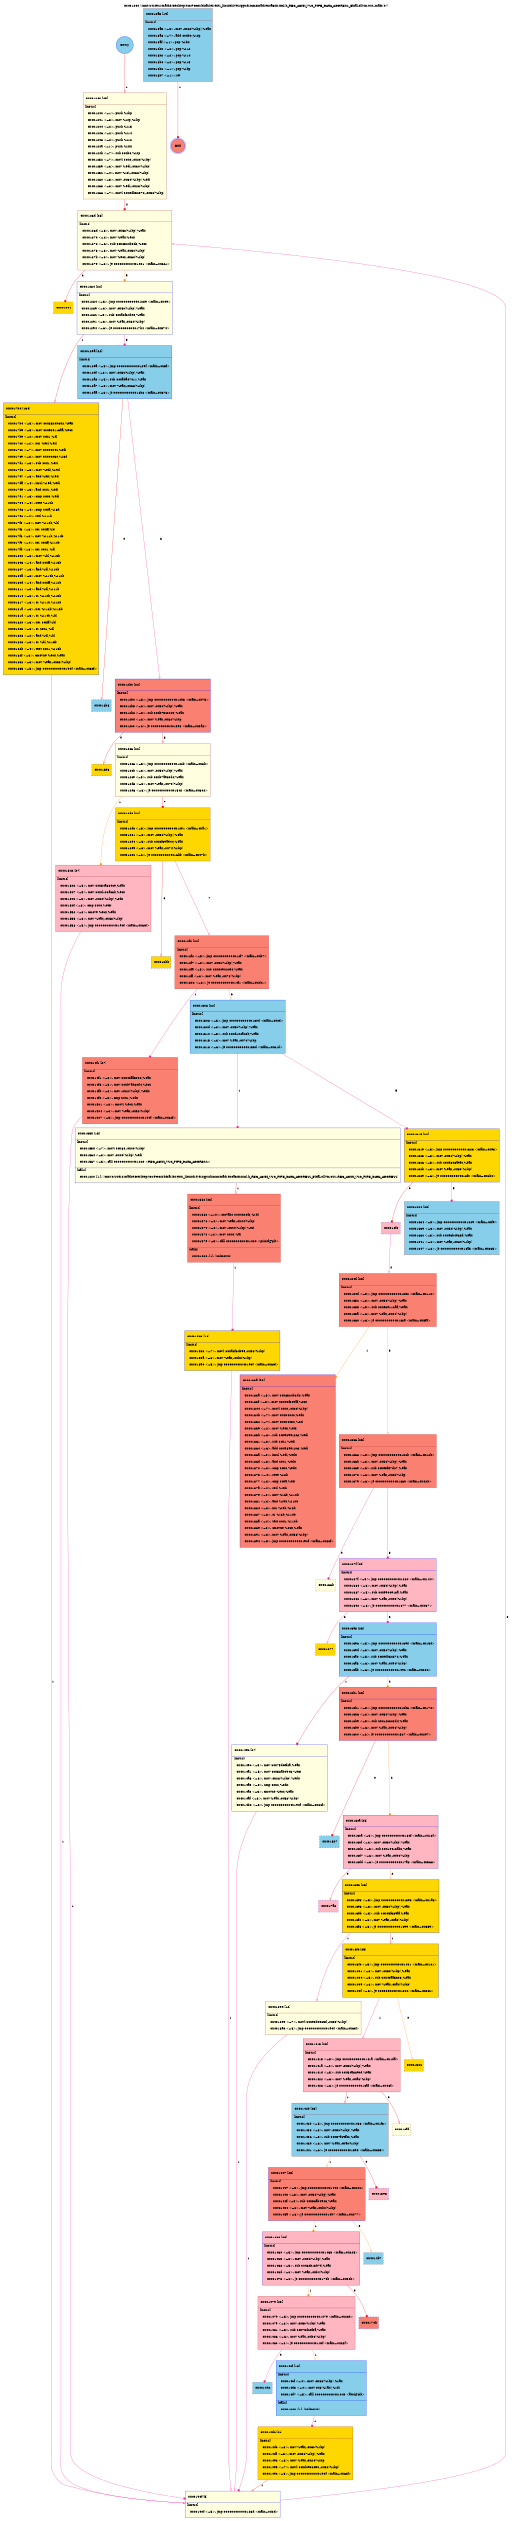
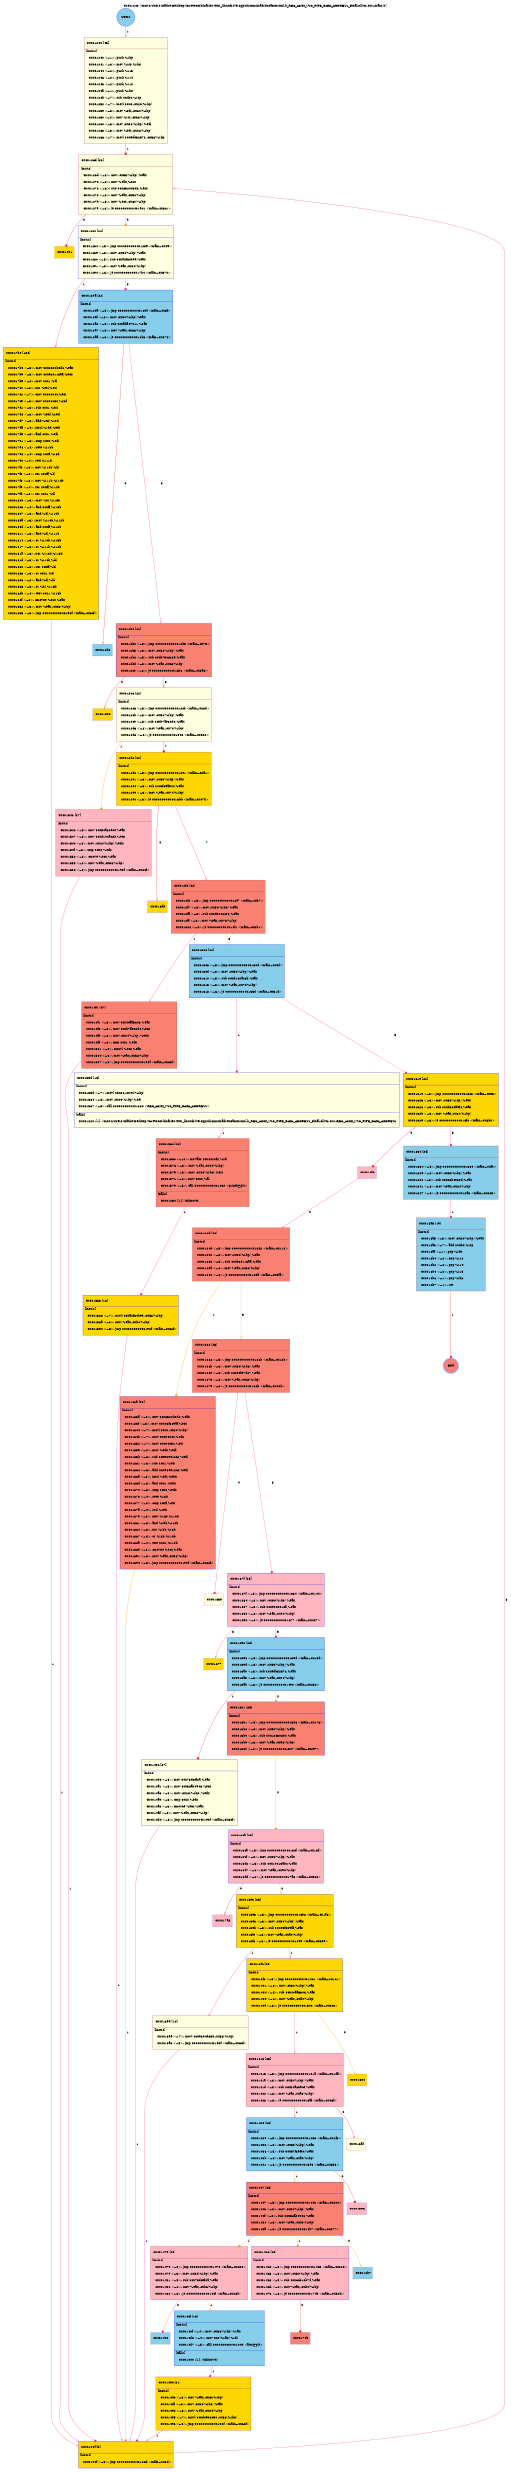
(125, 45) -> (126, 17)
(126, 204) -> (127, 149)
(173, 1021) -> (172, 966)
none -> (451, 1207)
(329, 1842) -> none
none -> (126, 2004)
(340, 2130) -> (295, 2144)
(309, 2290) -> (248, 2240)
(233, 2504) -> (126, 2455)
